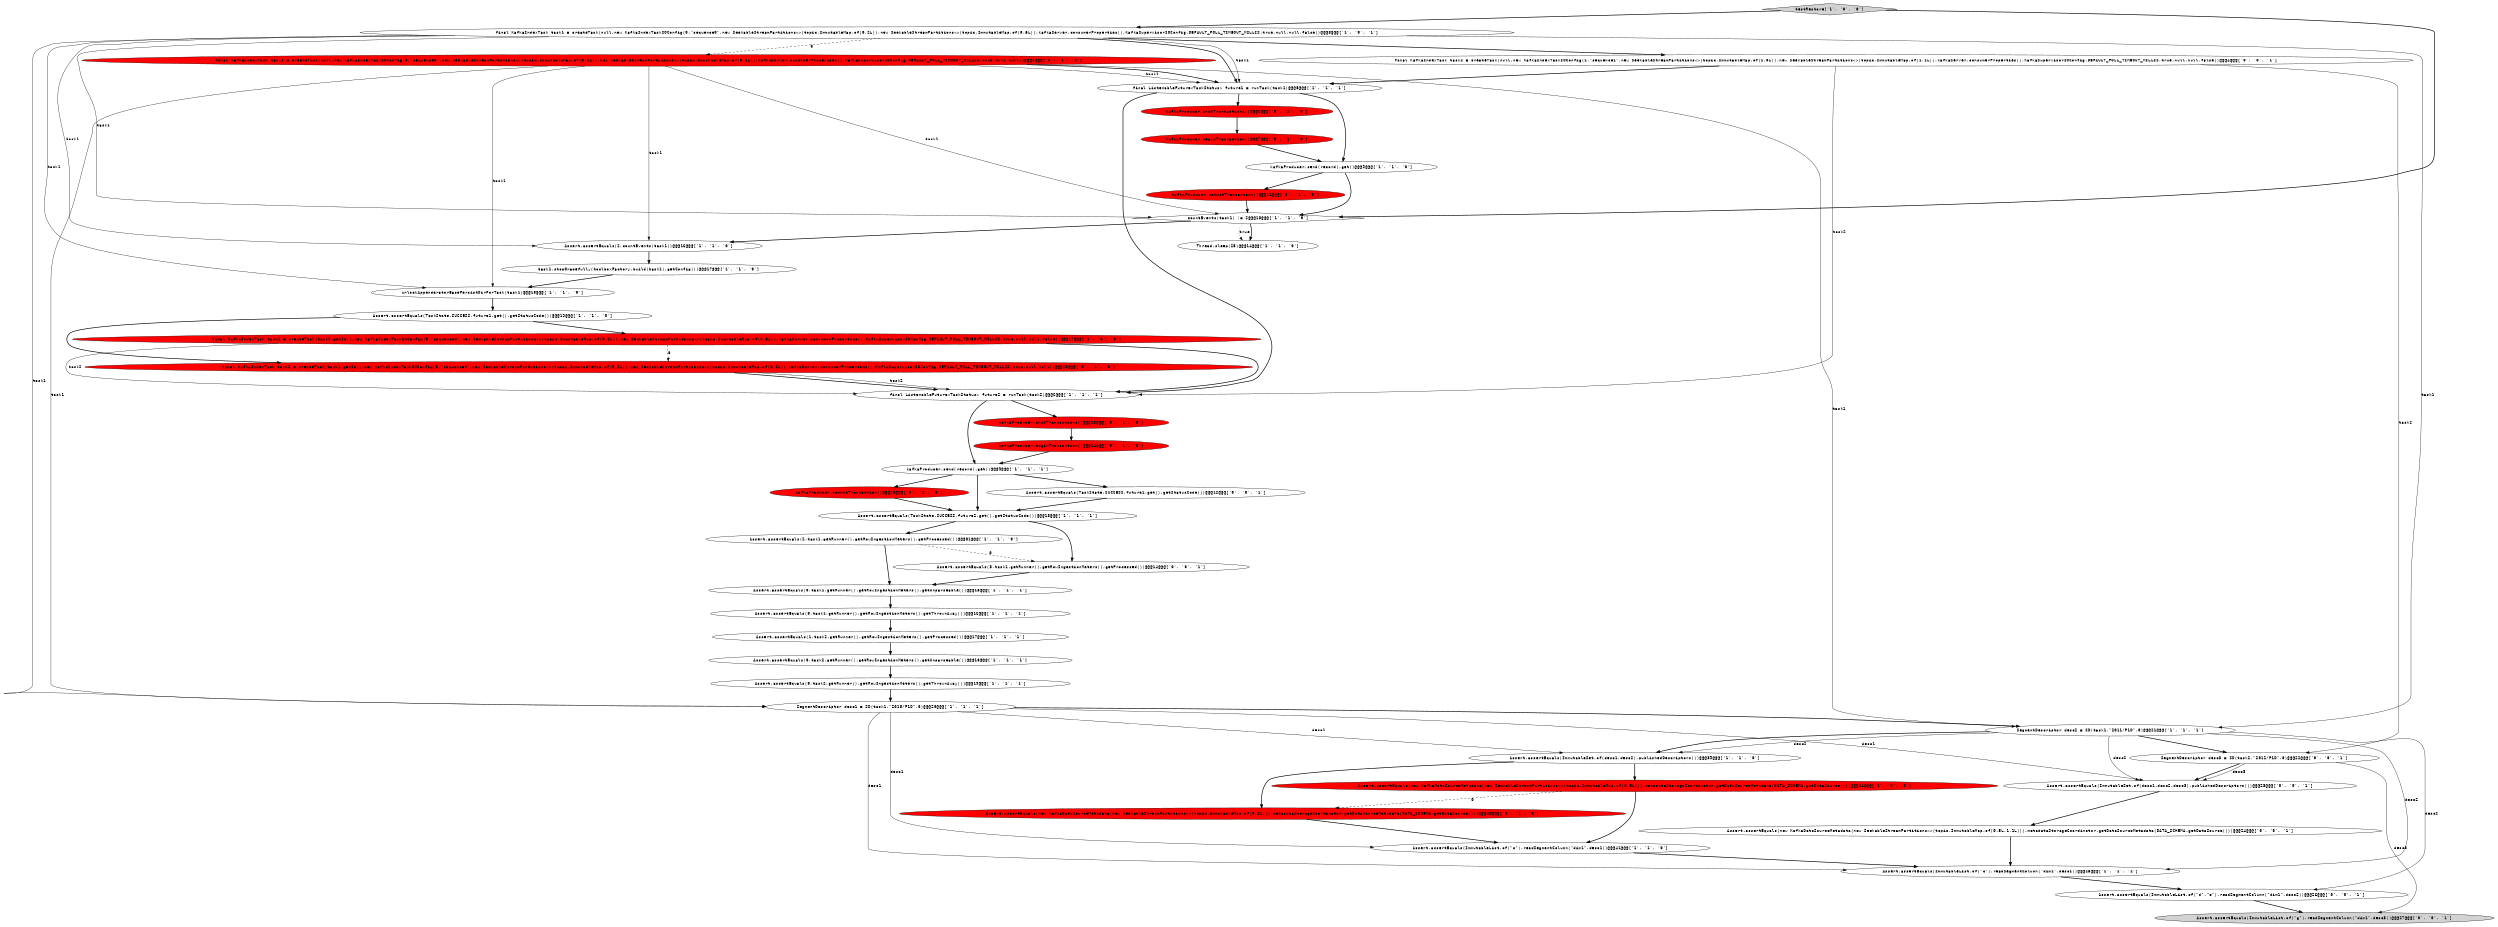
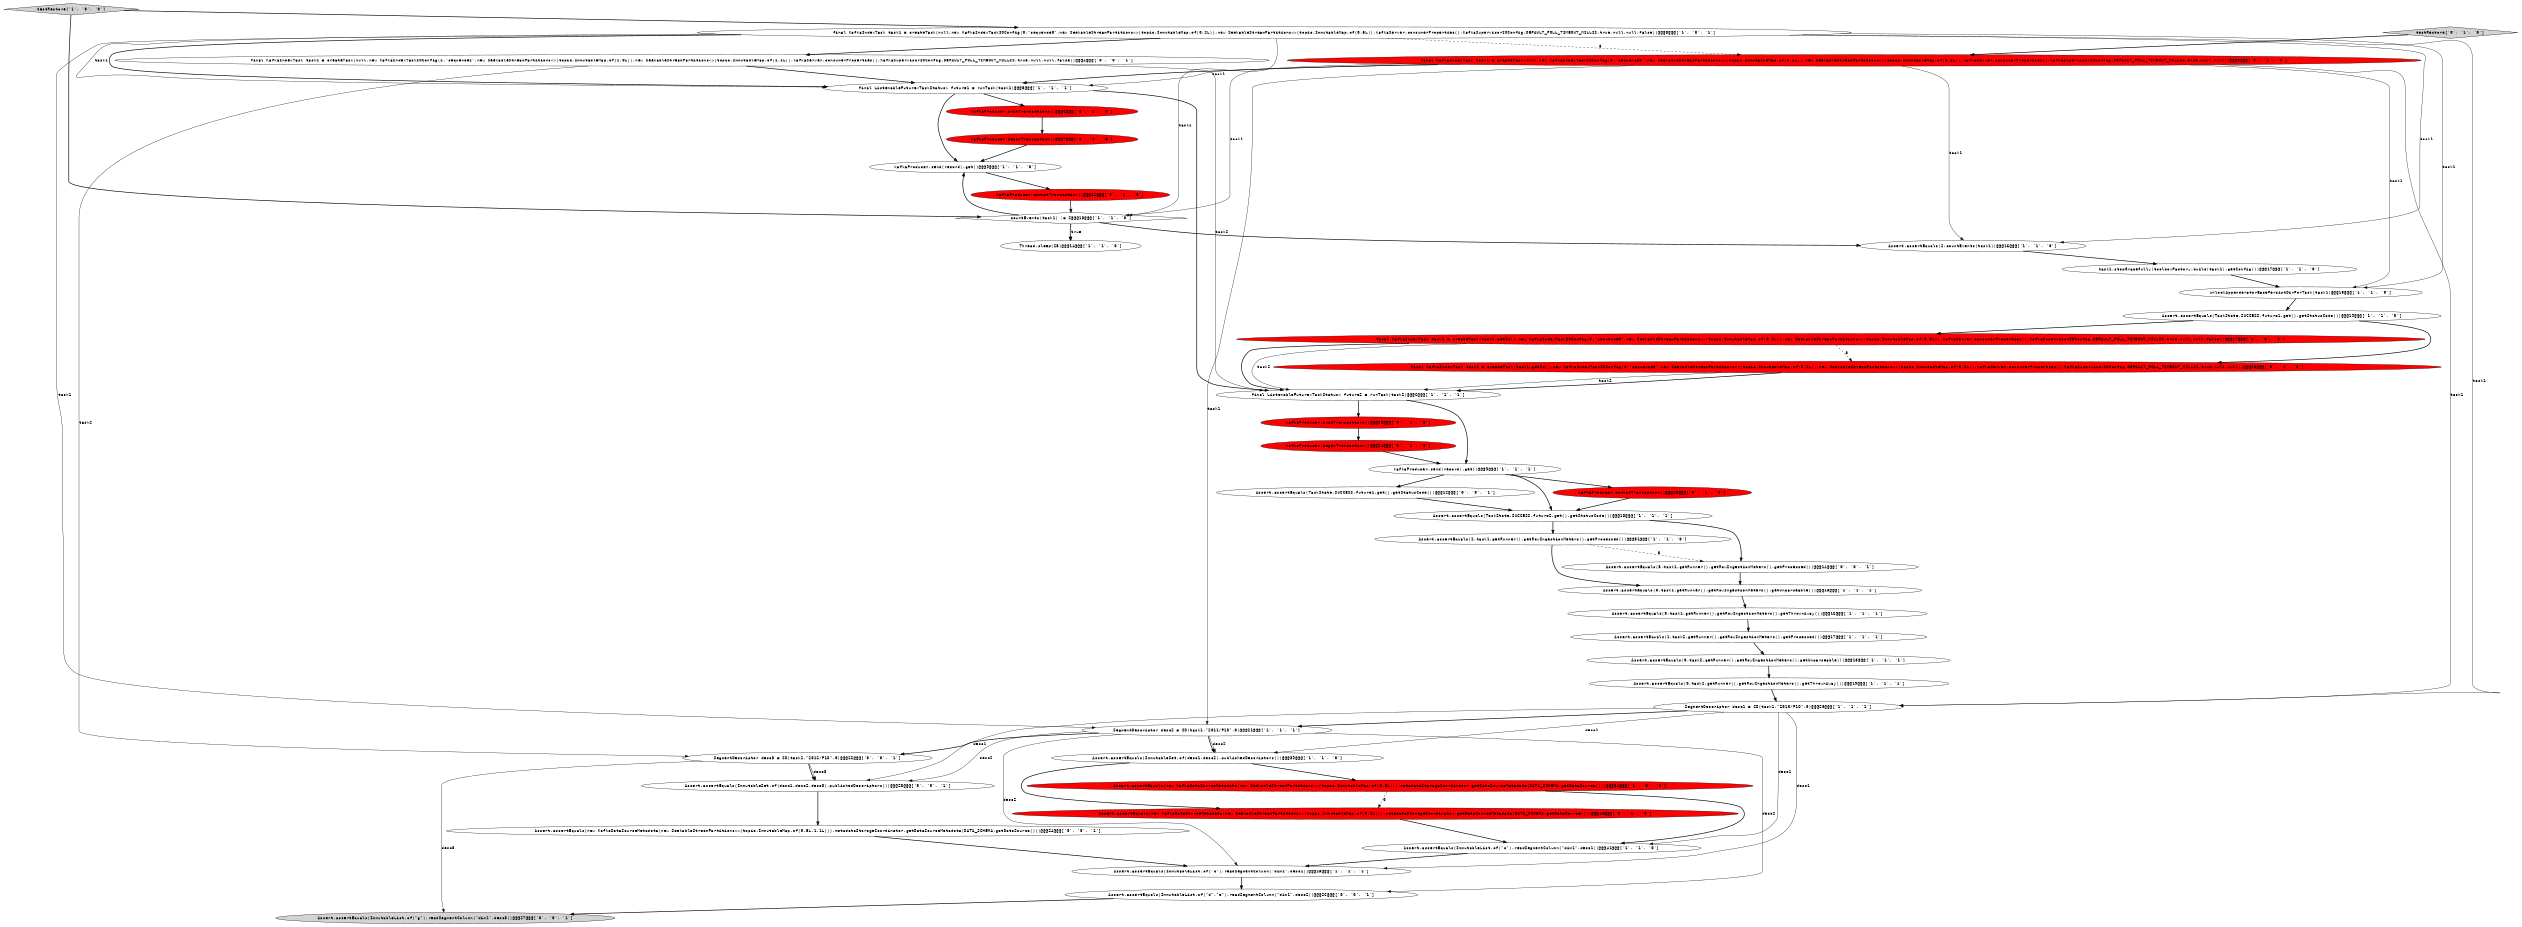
none -> (2450, 33)
(1340, 206) -> (980, 207)
